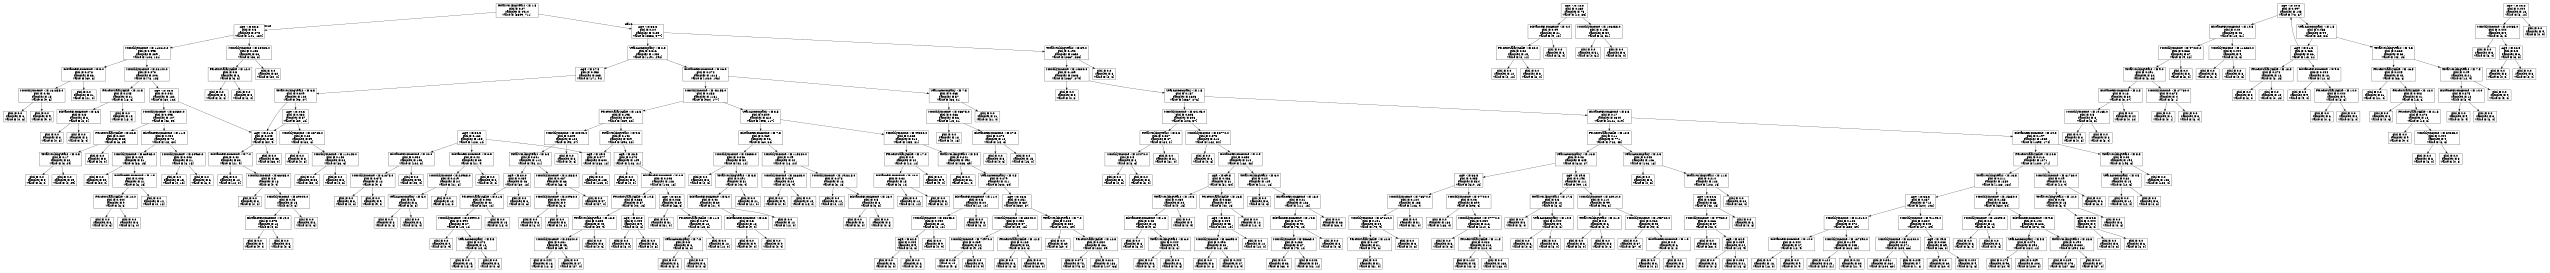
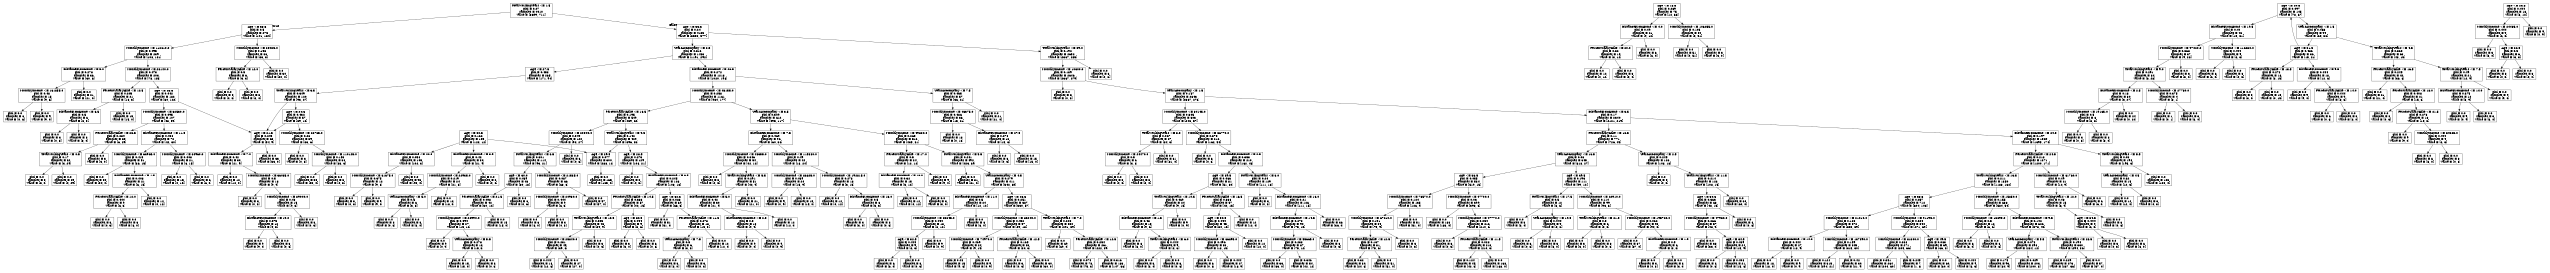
(947, 264) -> (955, 264)
none -> (1356, 264)
